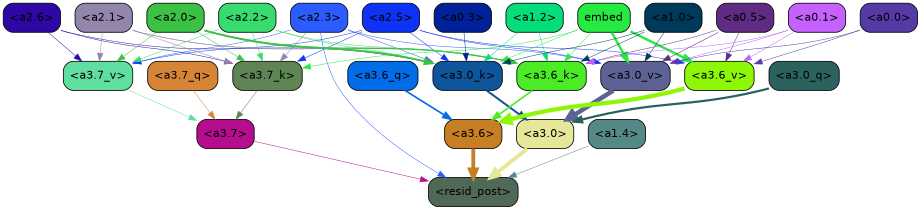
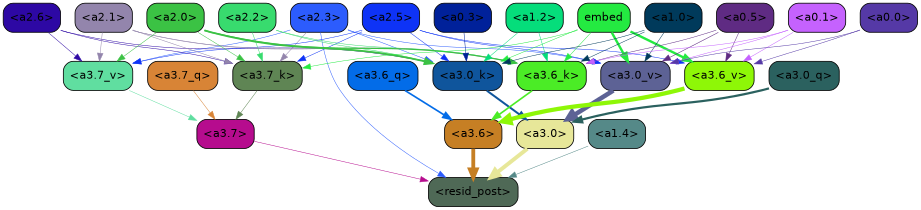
(197, 38) -> none
